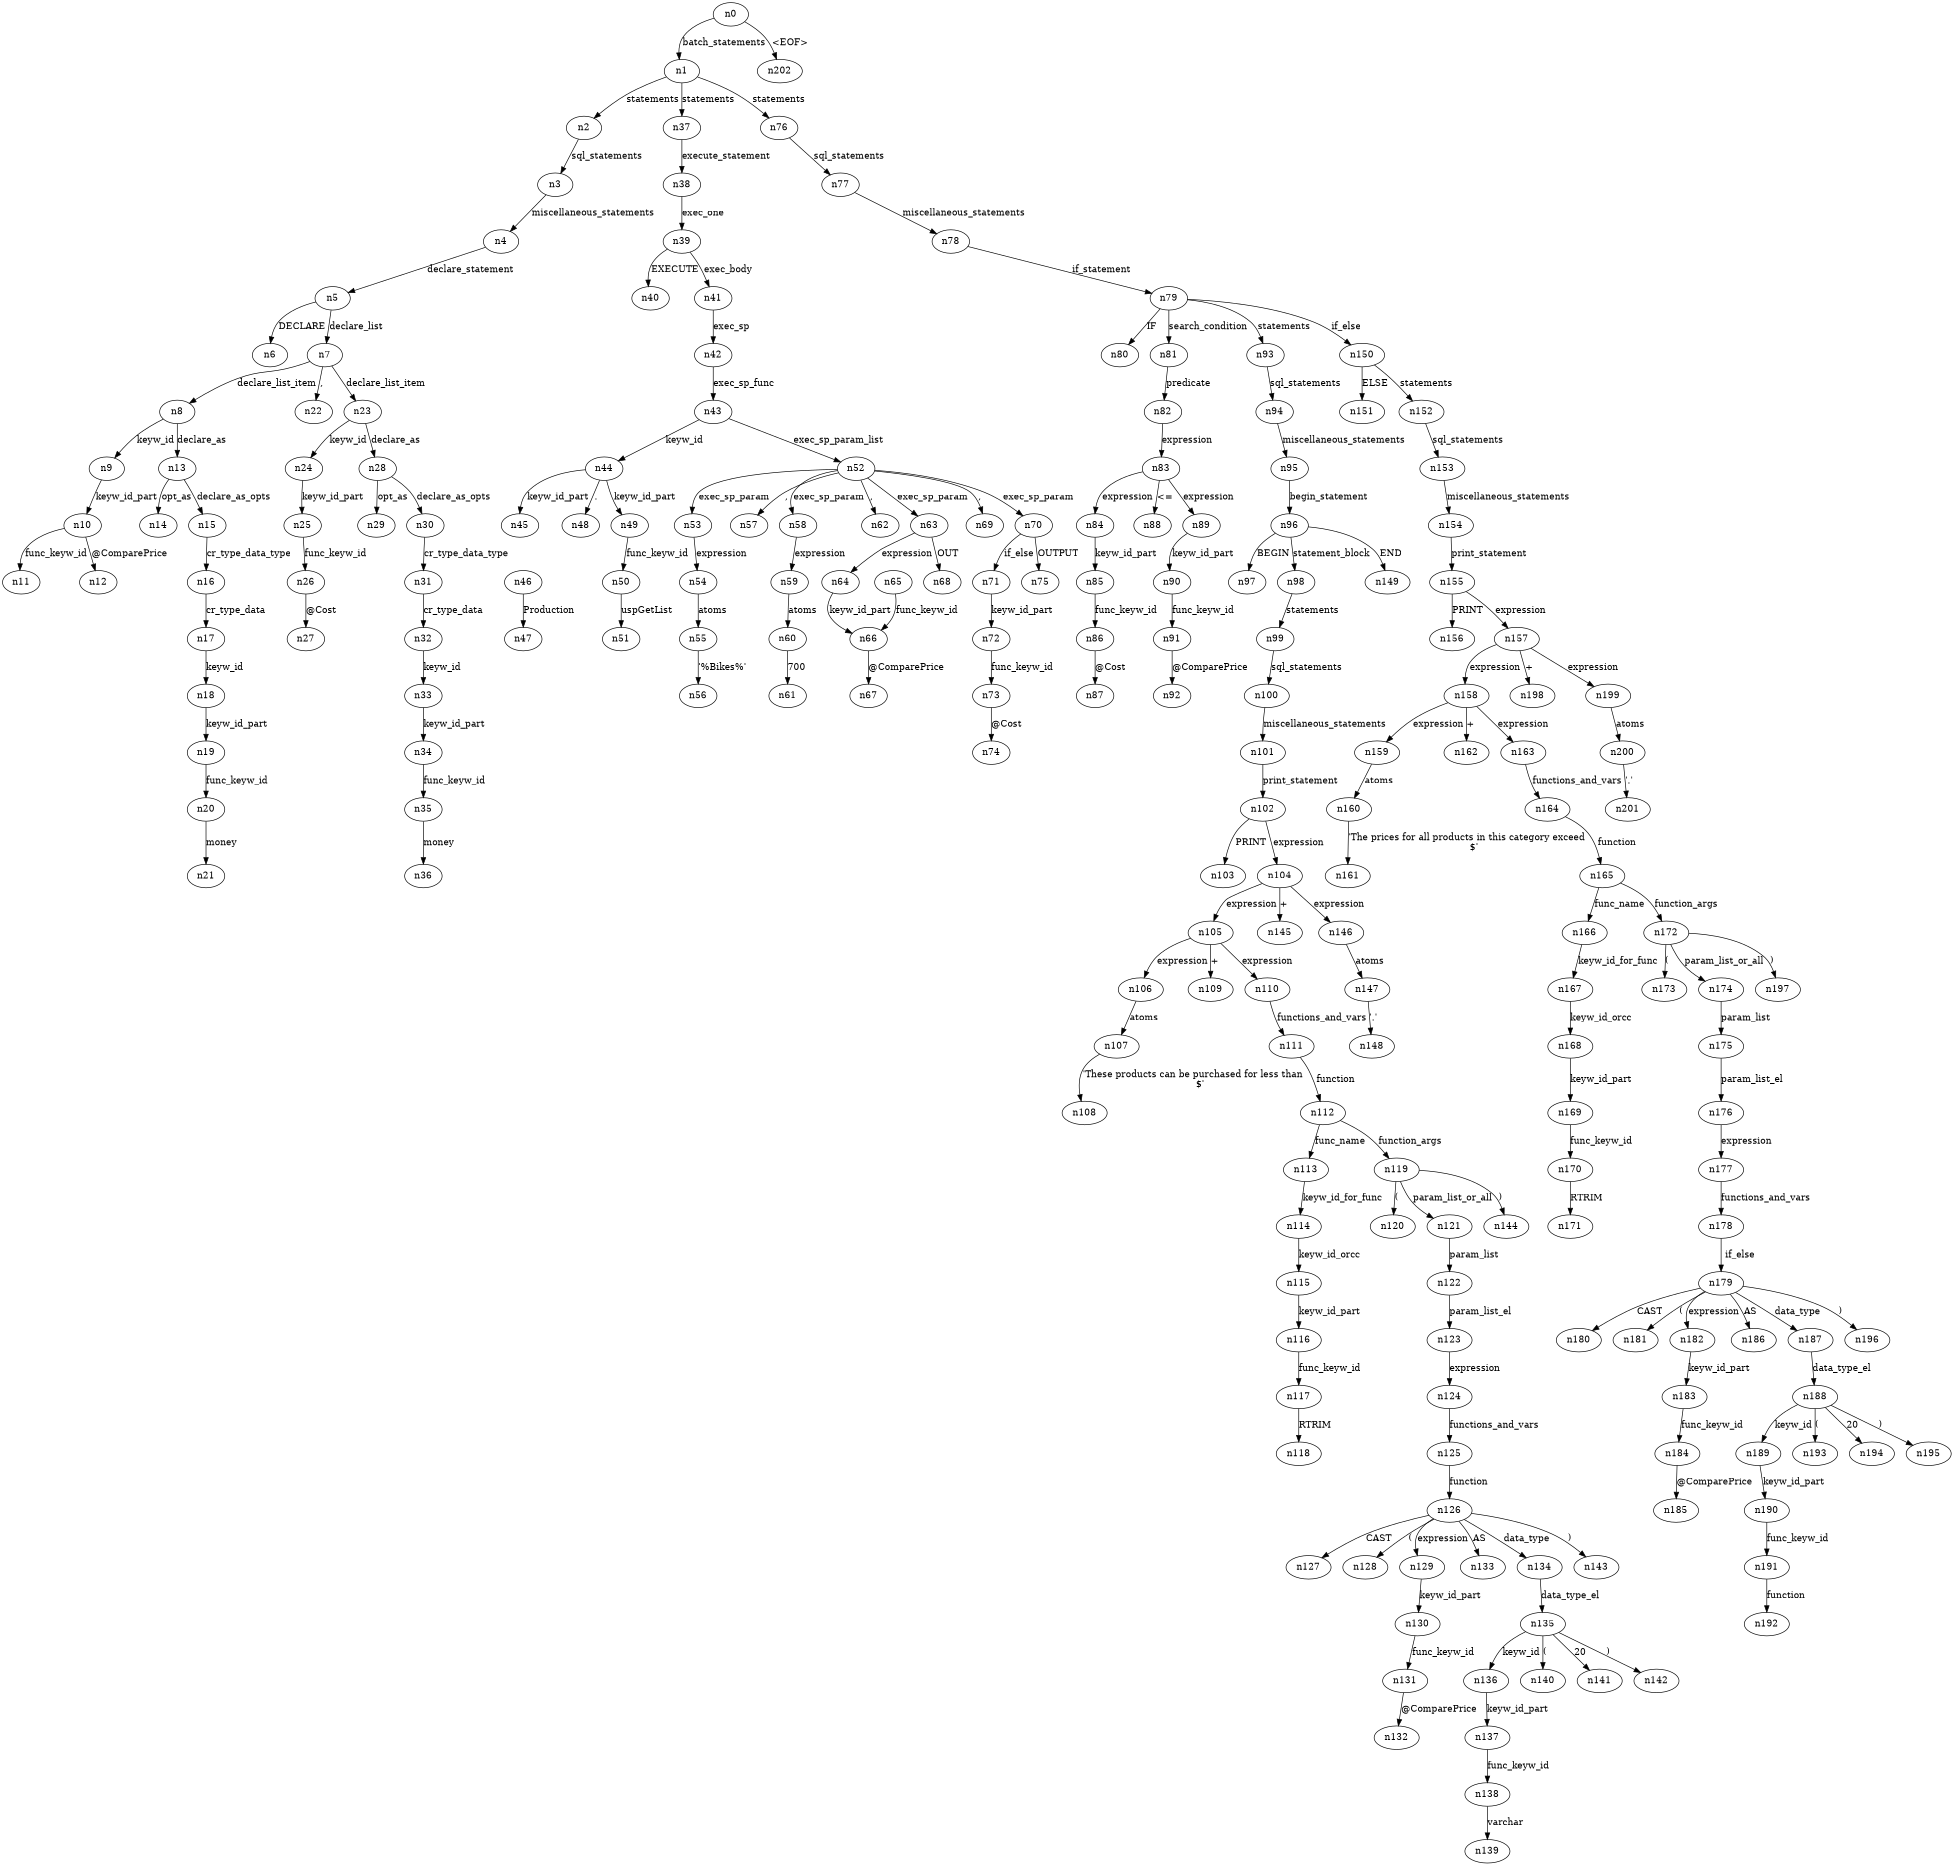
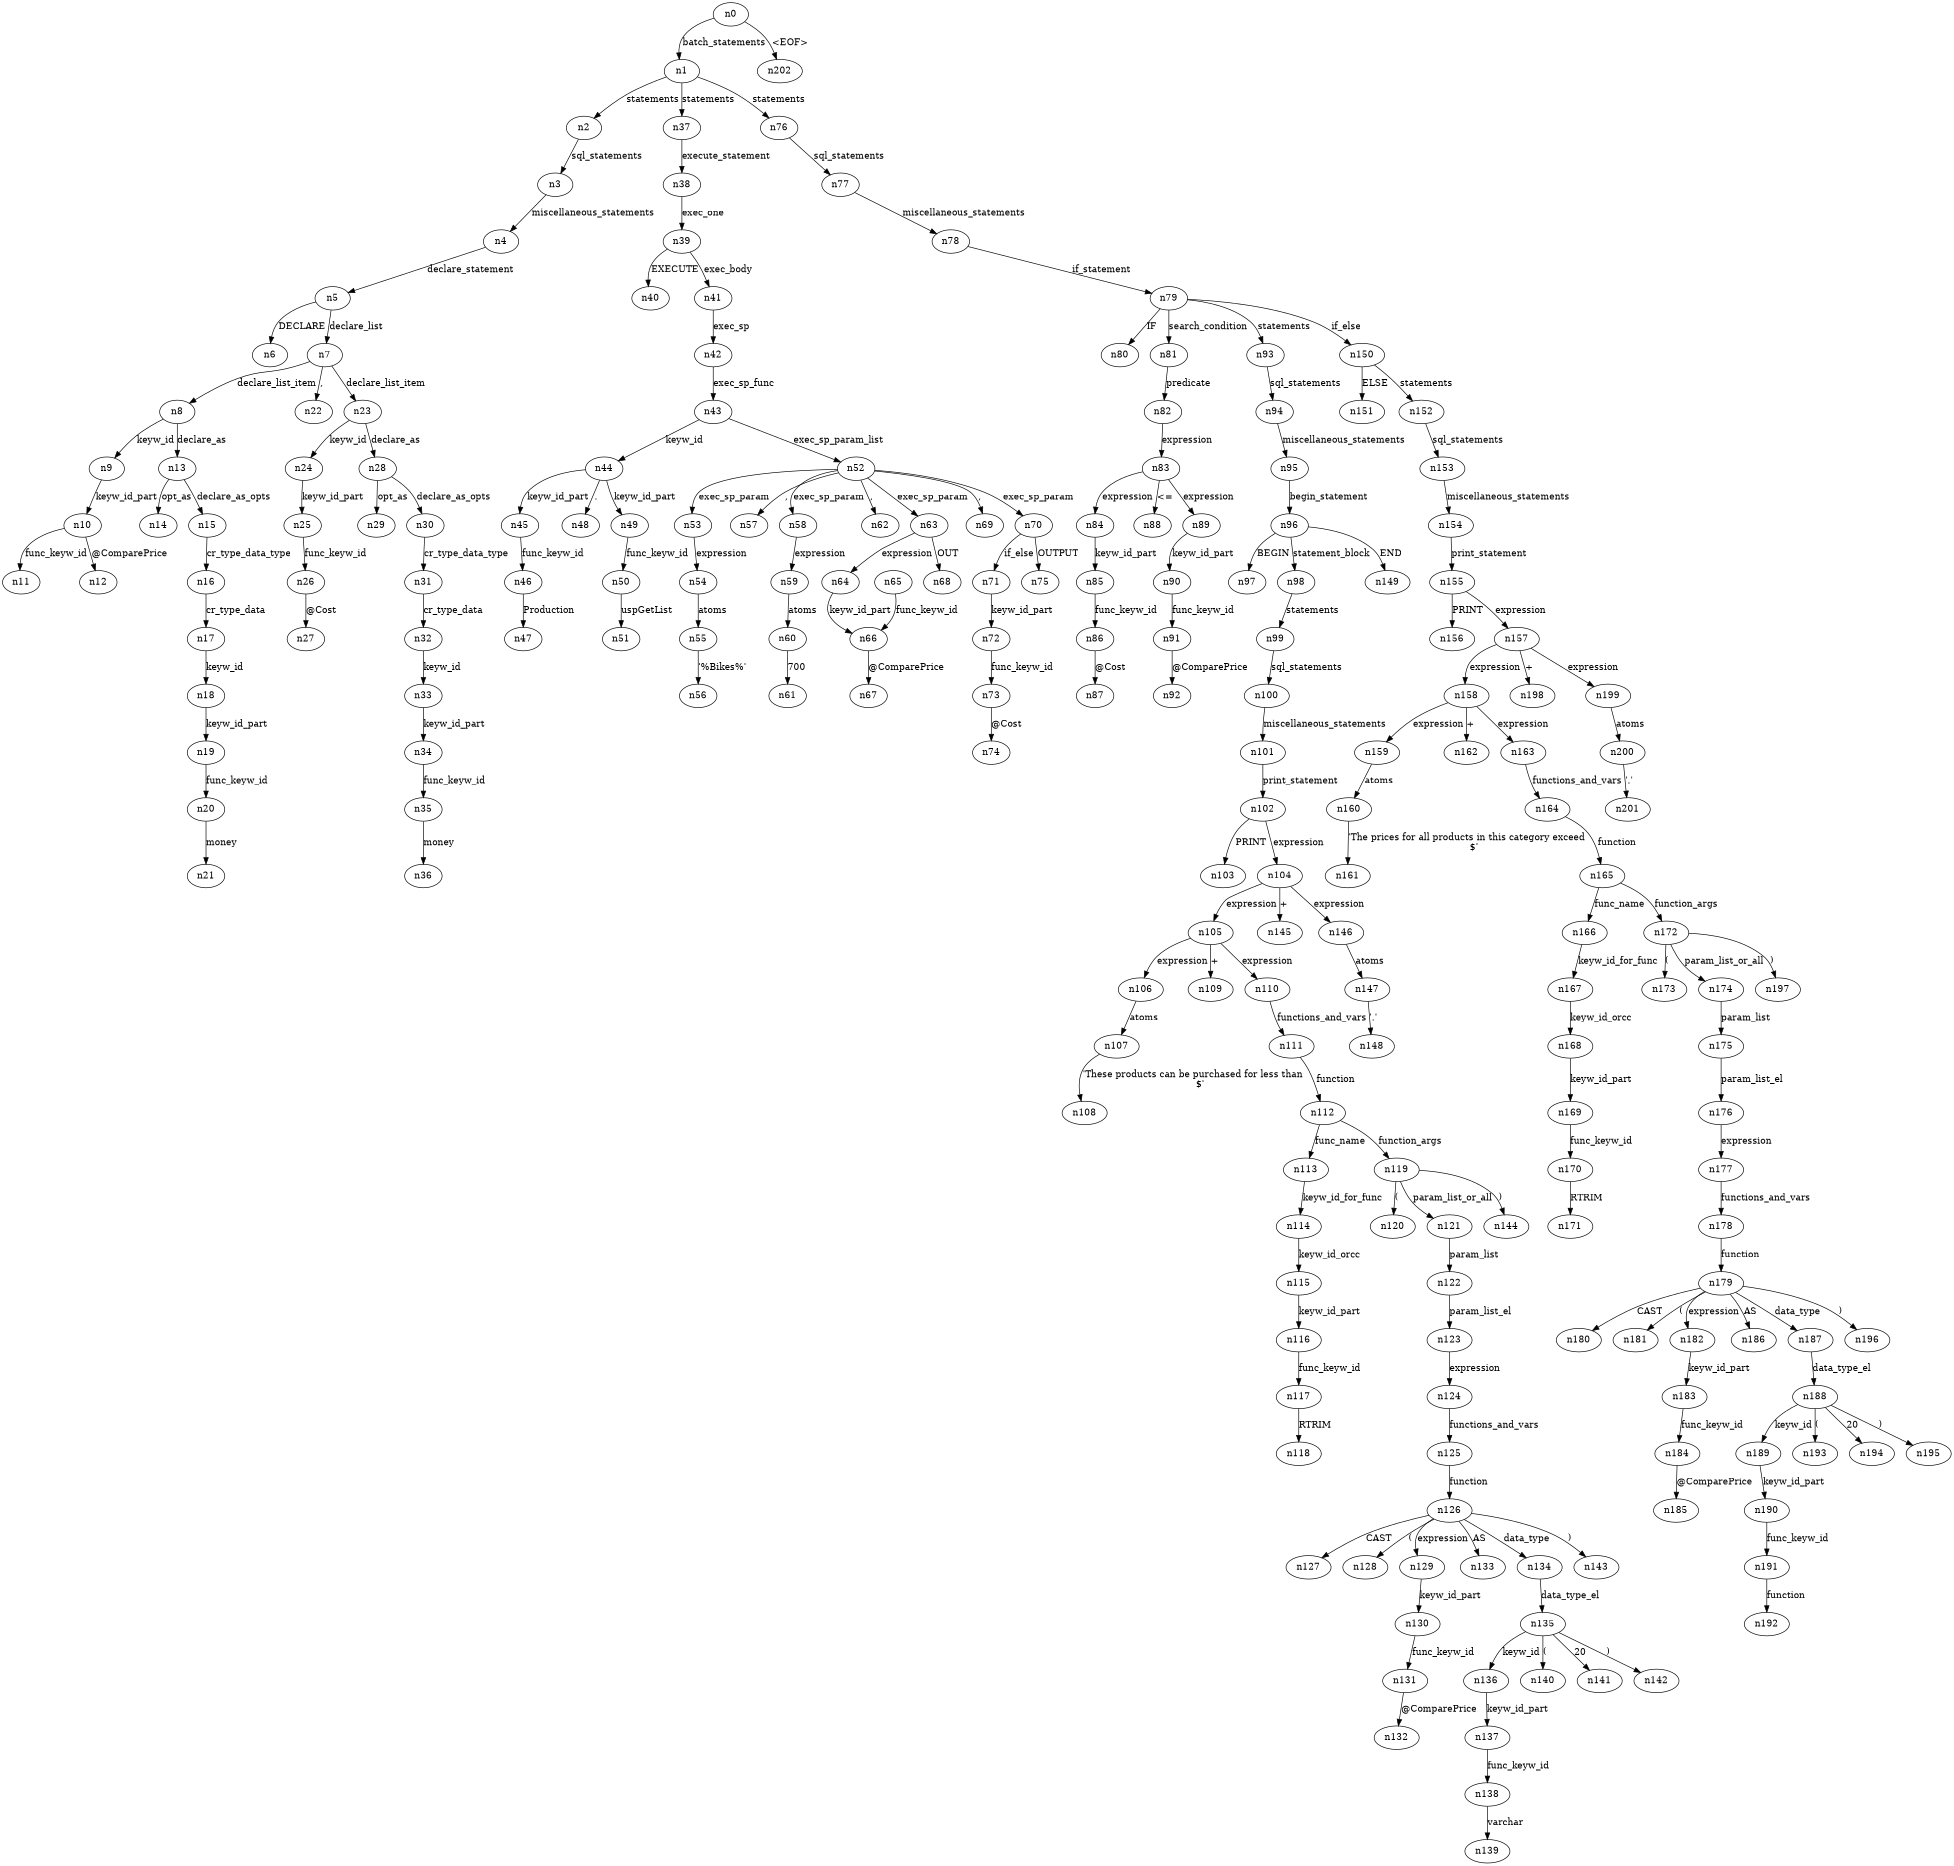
none -> (521, 551)
(1740, 1255) -> (1740, 1255)
